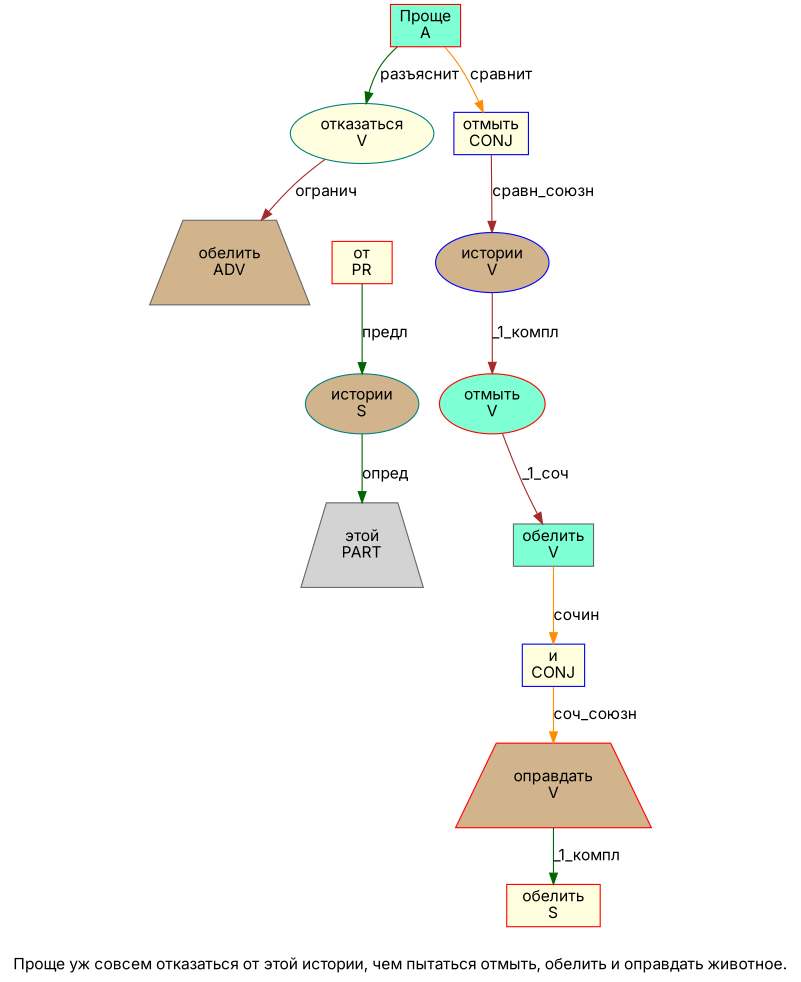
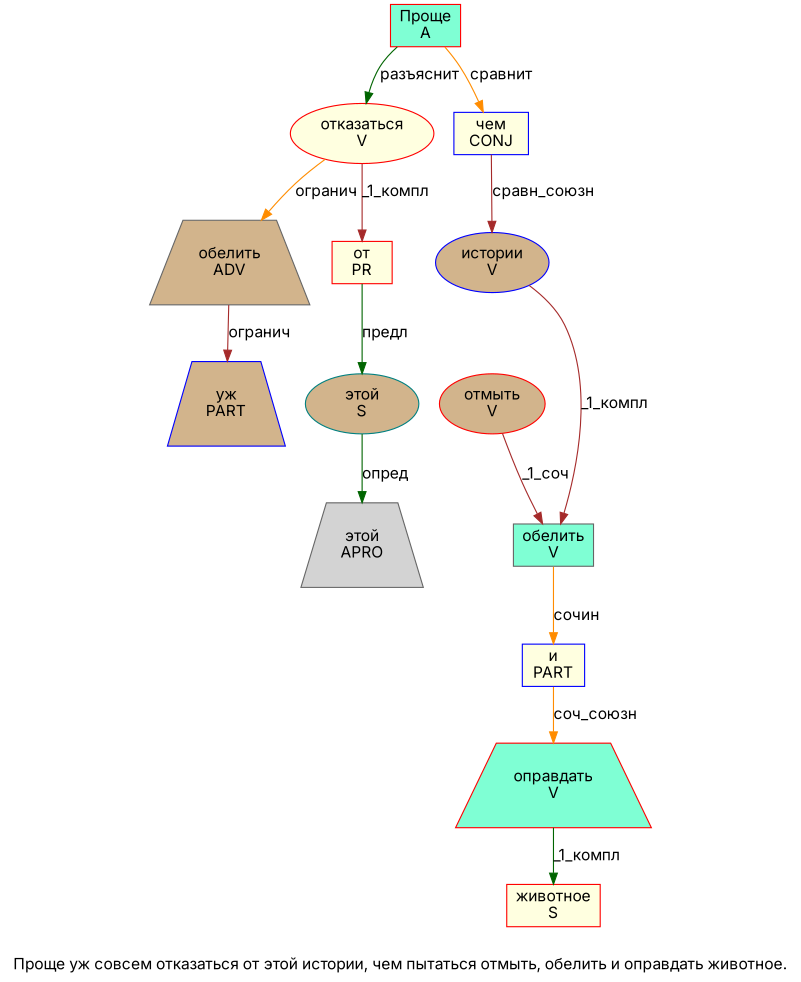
(362, 133) -> (362, 133)
(491, 133) -> (491, 133)
(295, 184) -> (295, 184)
none -> (362, 197)
(492, 327) -> (580, 392)
none -> (226, 404)
(362, 404) -> (362, 404)
(492, 404) -> (492, 404)
(362, 545) -> (362, 545)
(553, 665) -> (553, 665)
(553, 785) -> (553, 785)
(553, 906) -> (553, 906)
